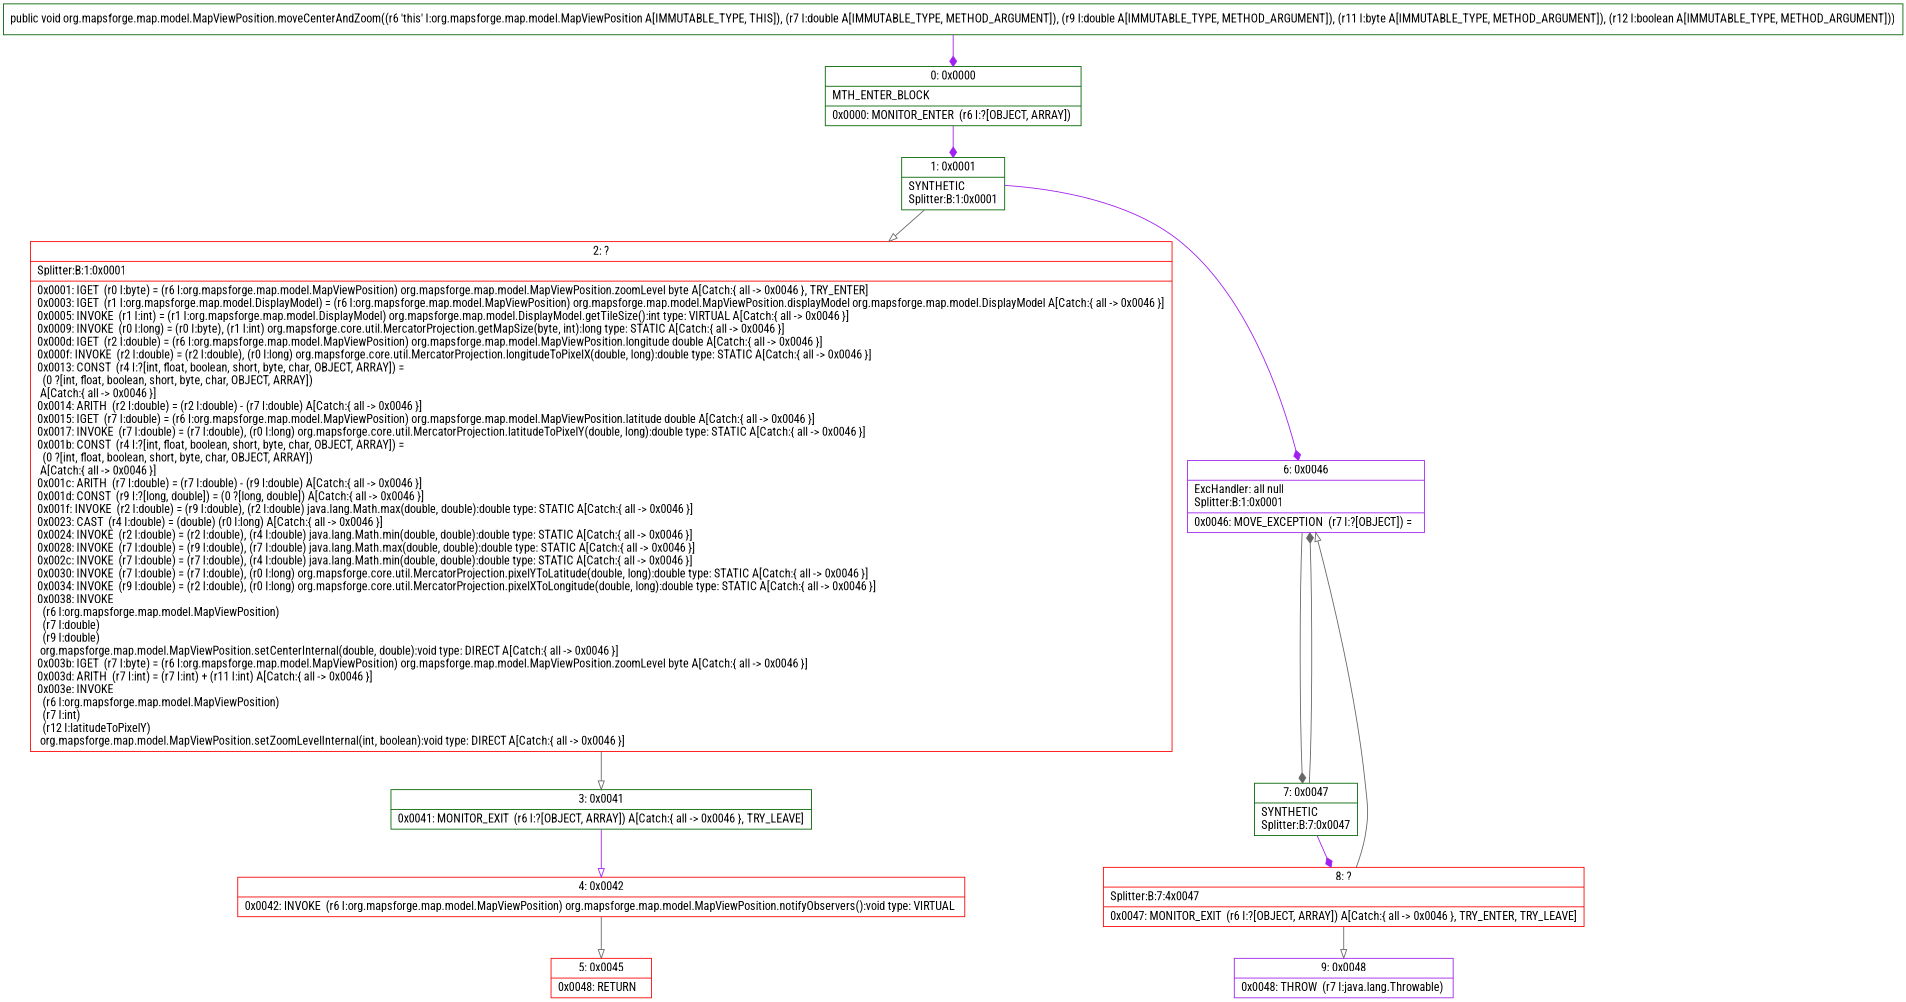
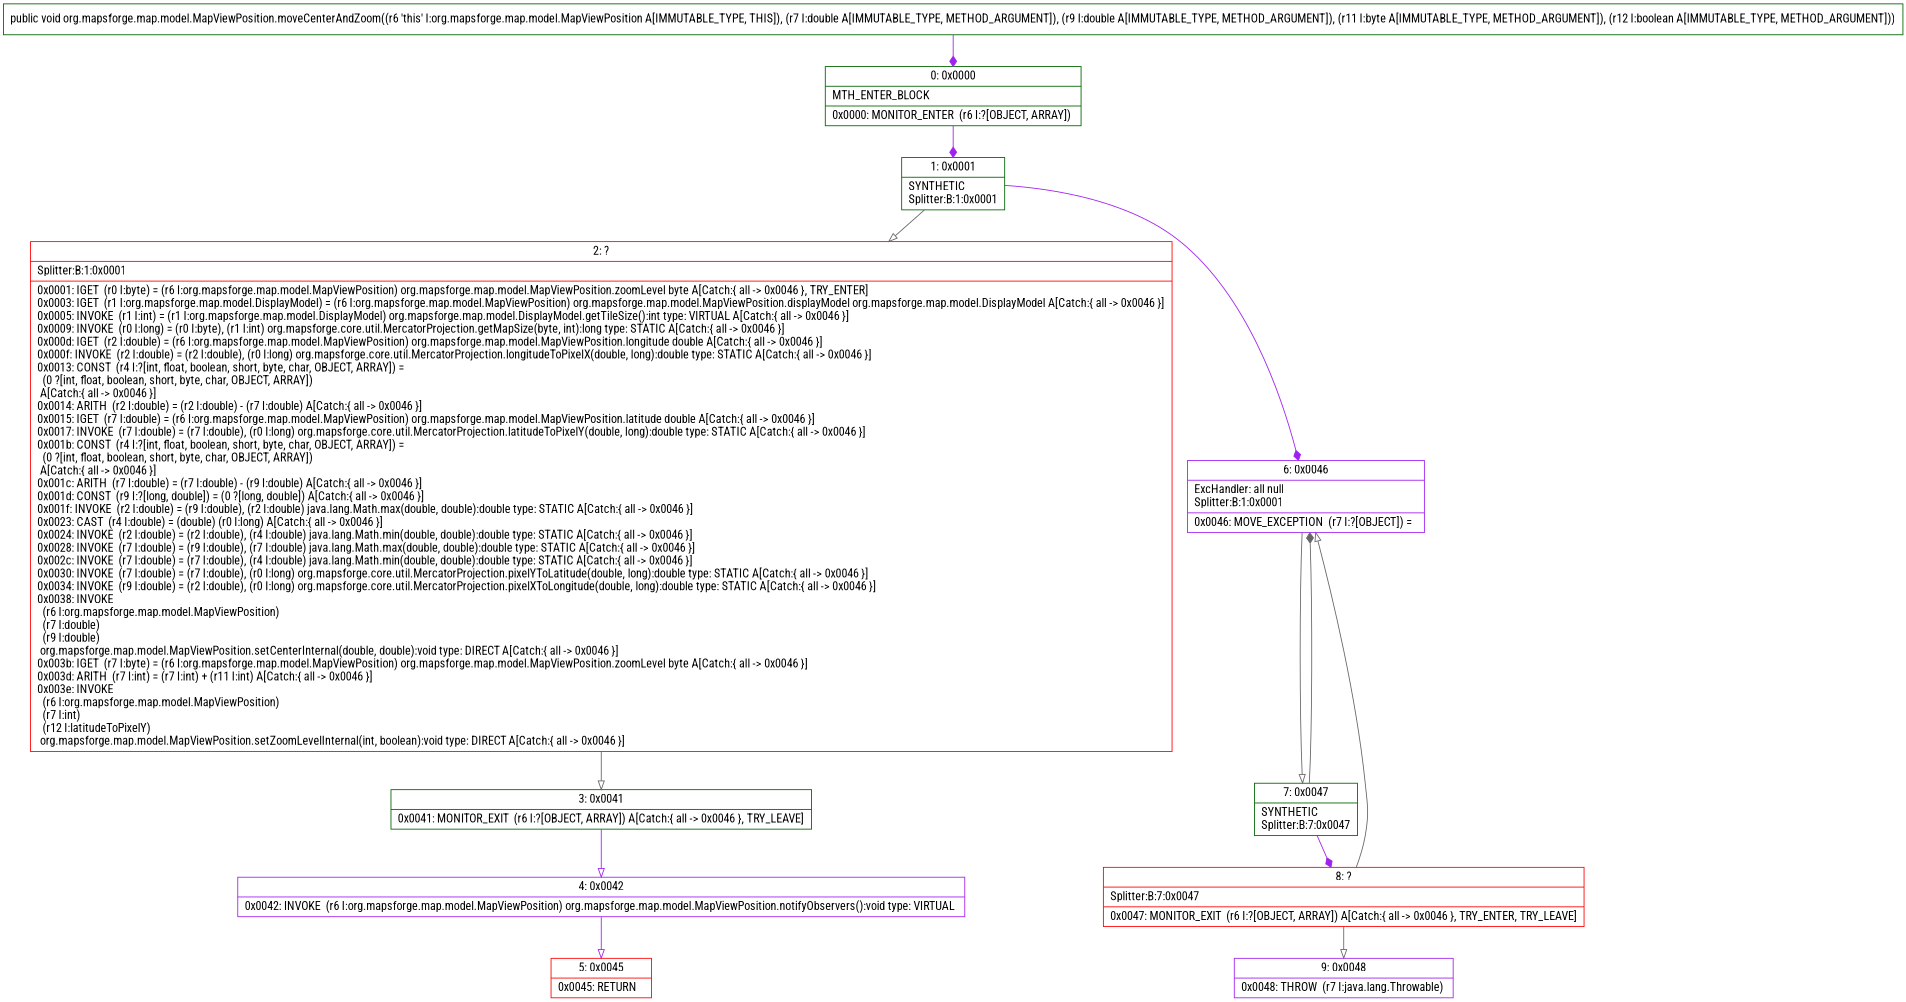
(1300, 653) -> (1300, 654)
(601, 897) -> (601, 897)
(1155, 897) -> (1155, 897)
(601, 933) -> (601, 933)
(601, 988) -> (601, 988)
